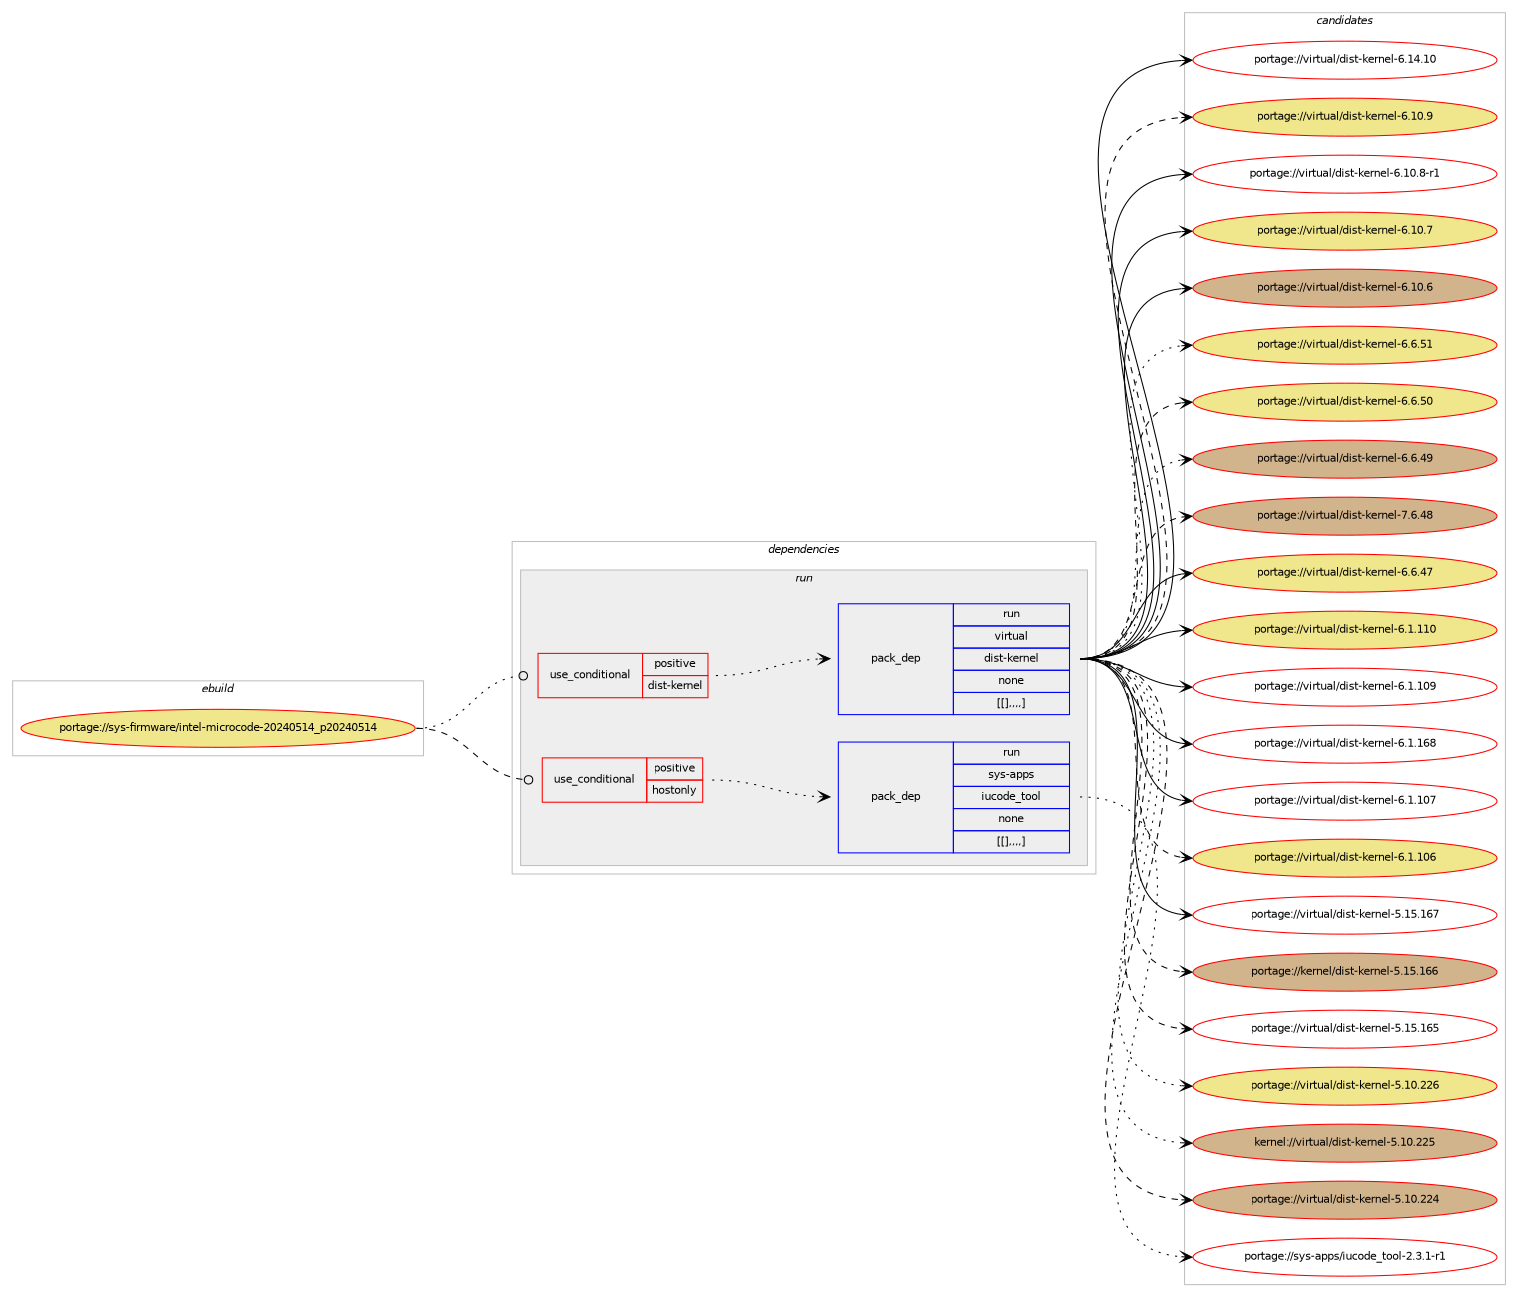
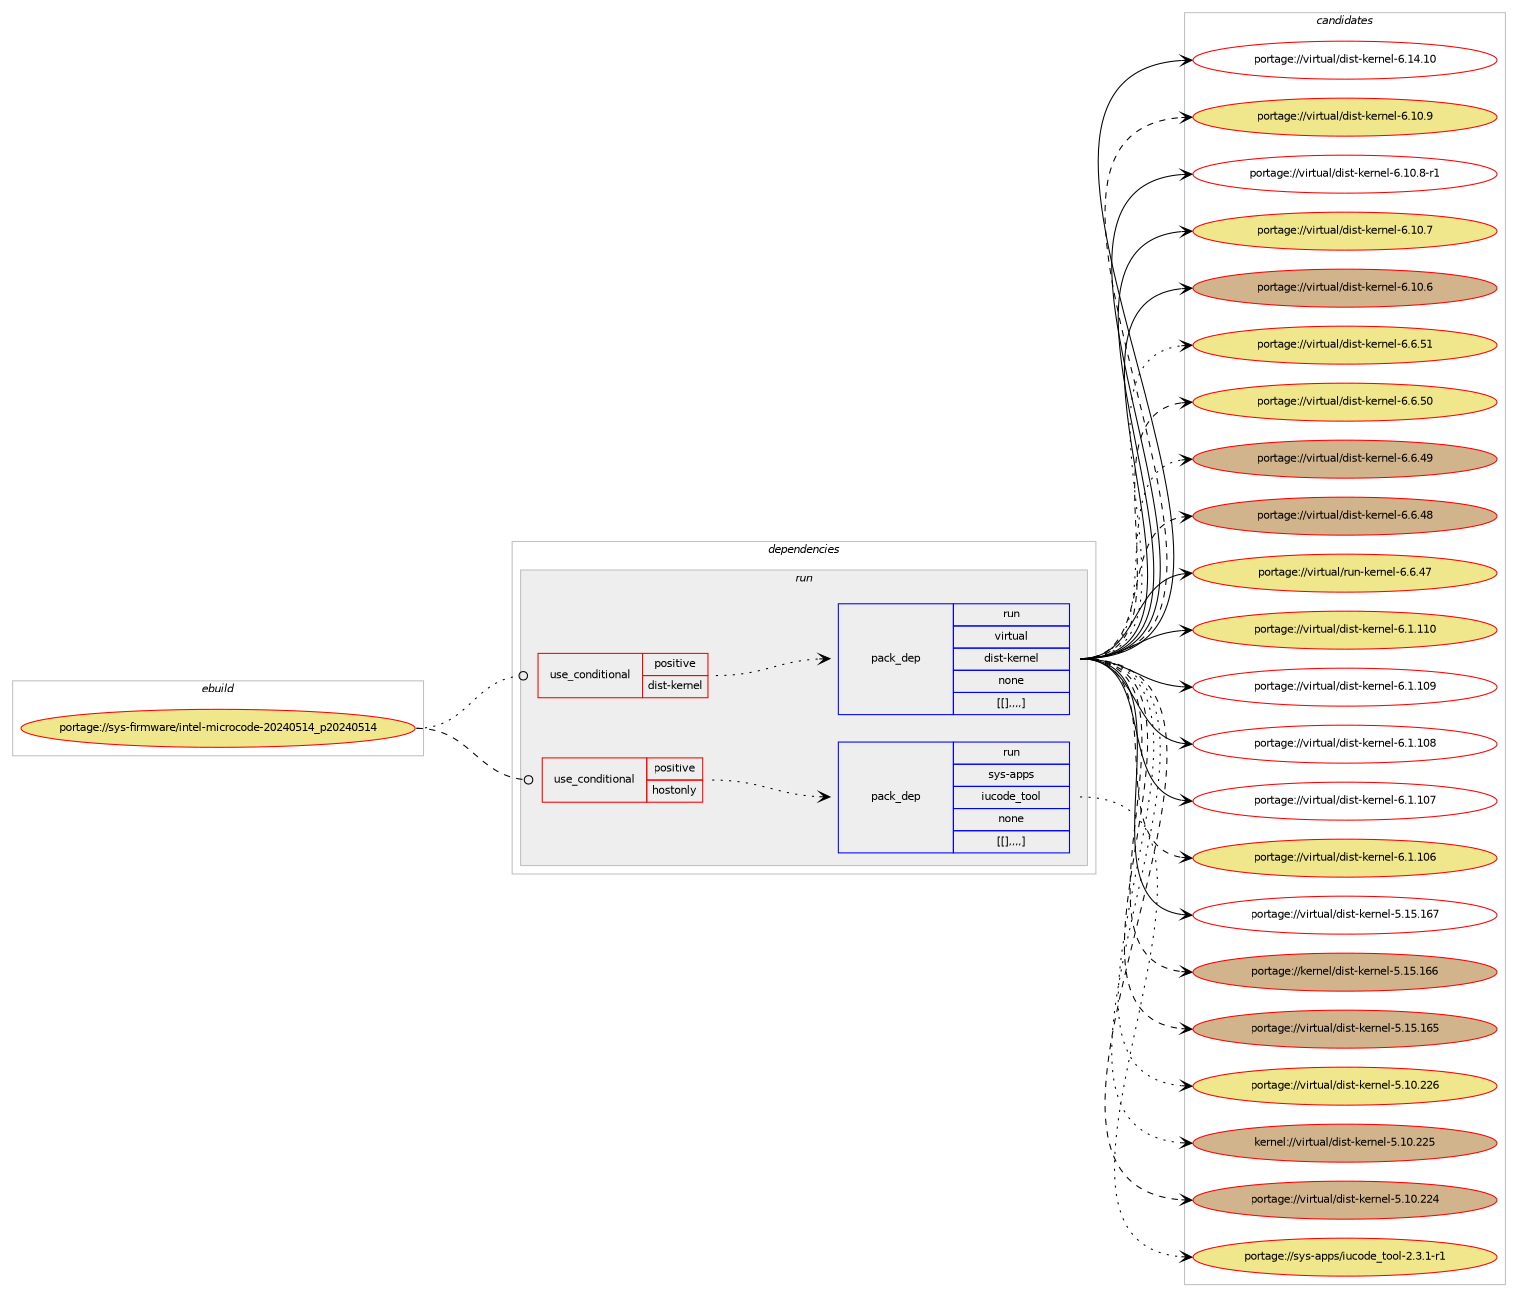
(1345, 516) -> (1345, 516)
(1345, 573) -> (1345, 573)
(1345, 744) -> (1345, 744)
(1345, 1029) -> (1345, 1029)
(1345, 1257) -> (1345, 1257)
